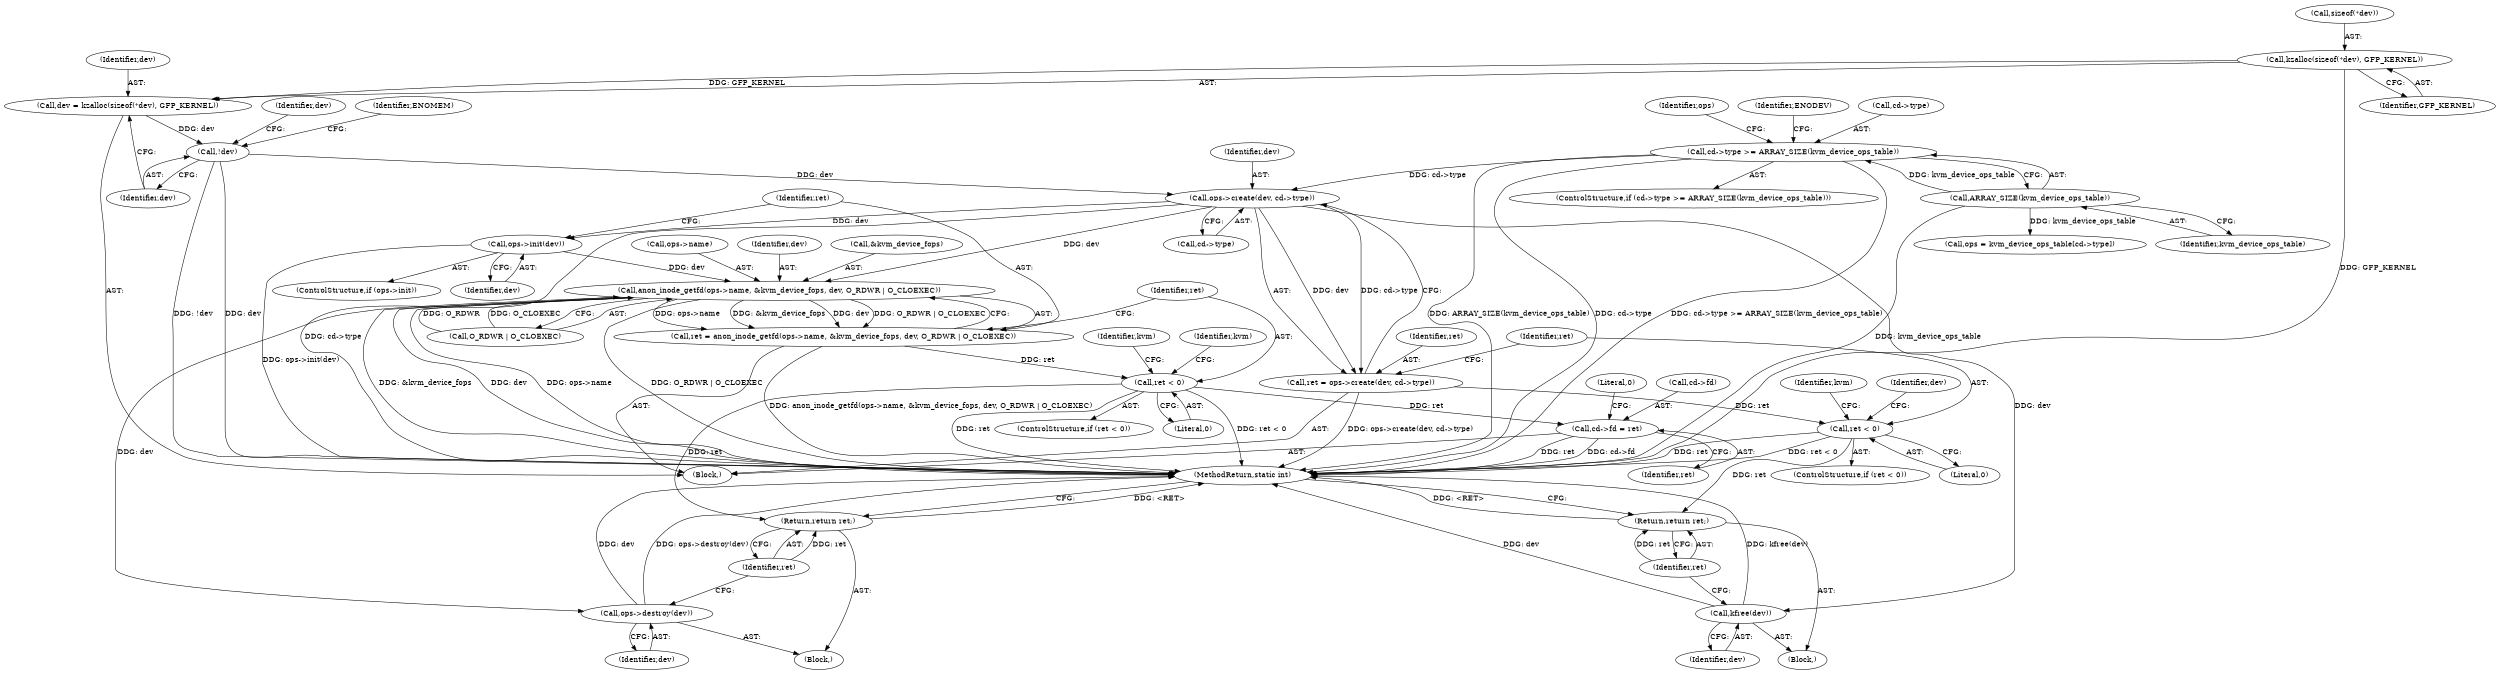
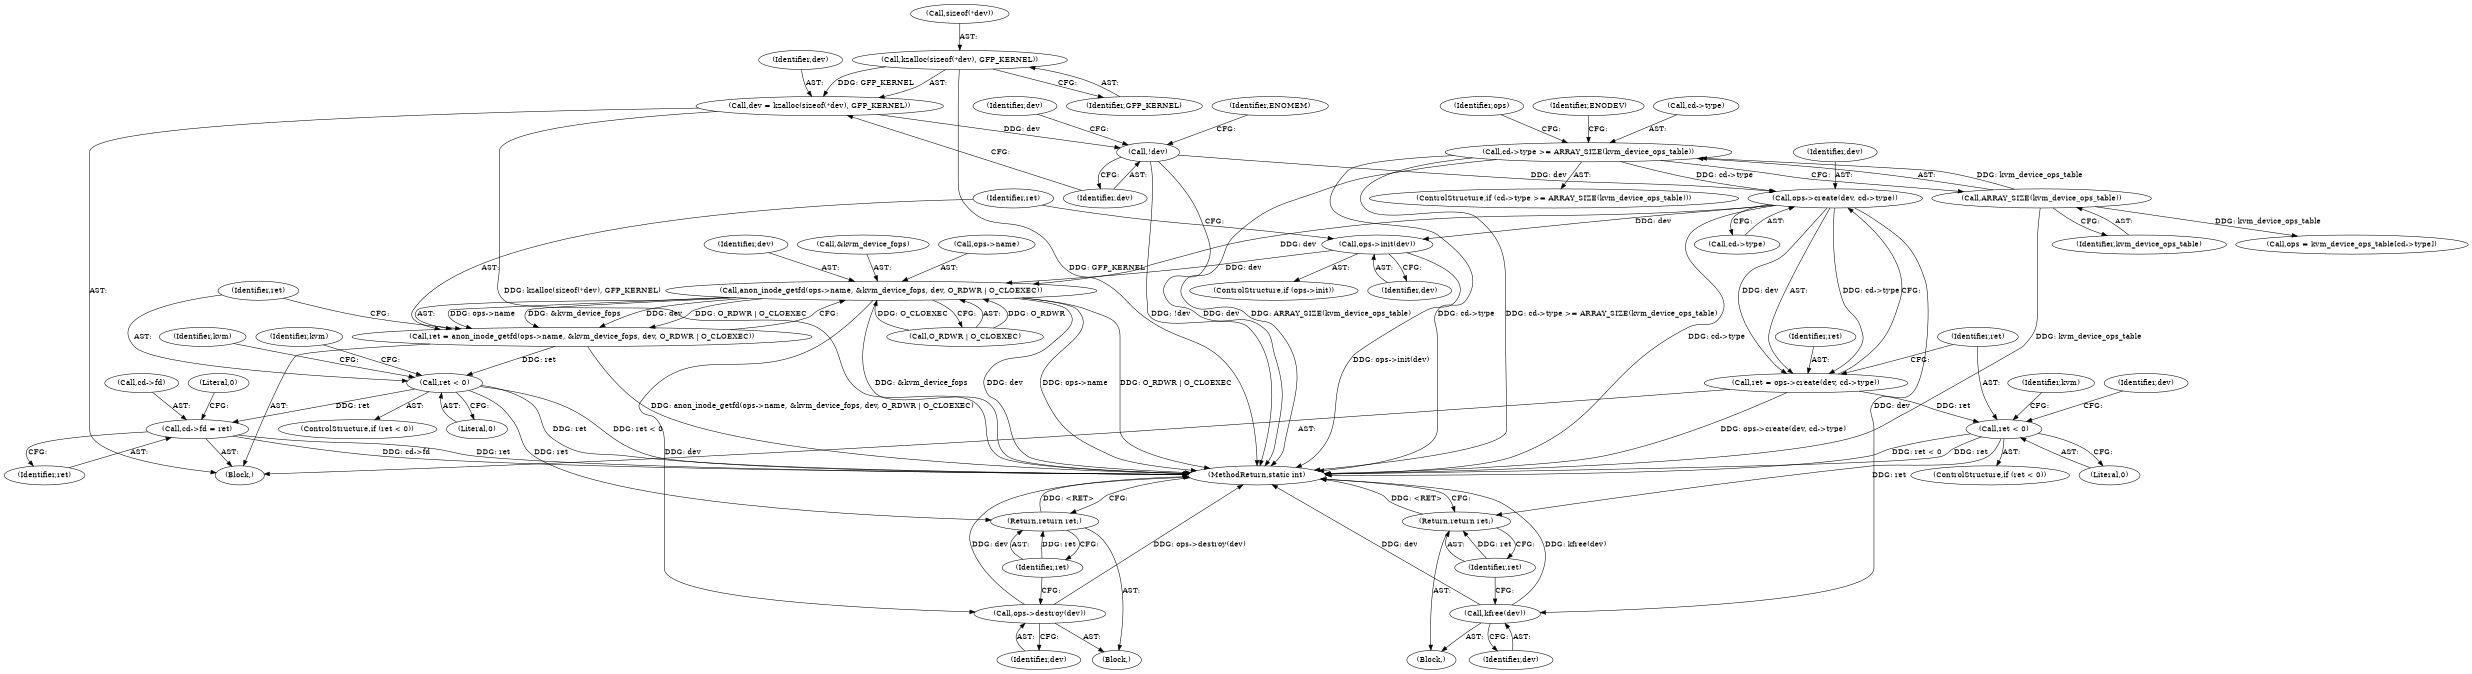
none -> (693, 319)
